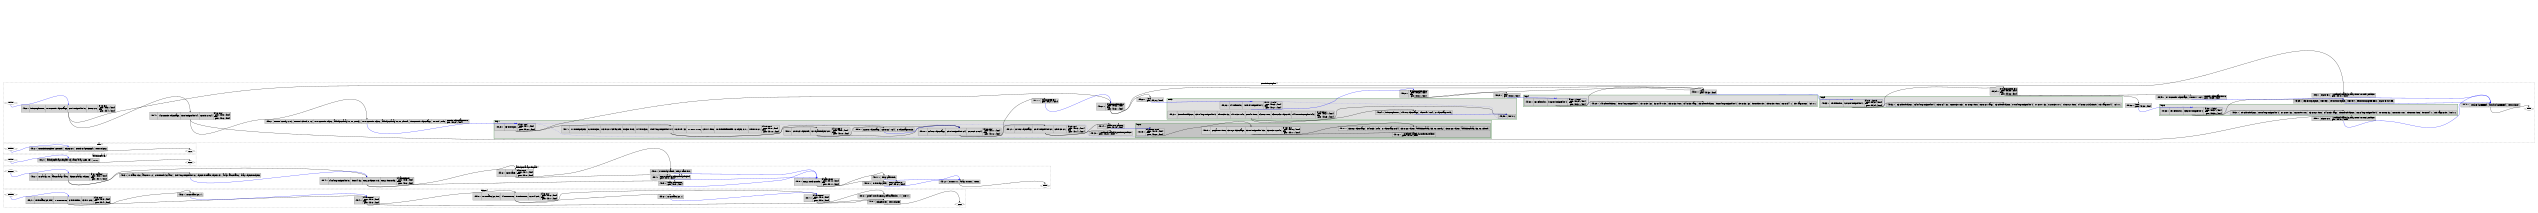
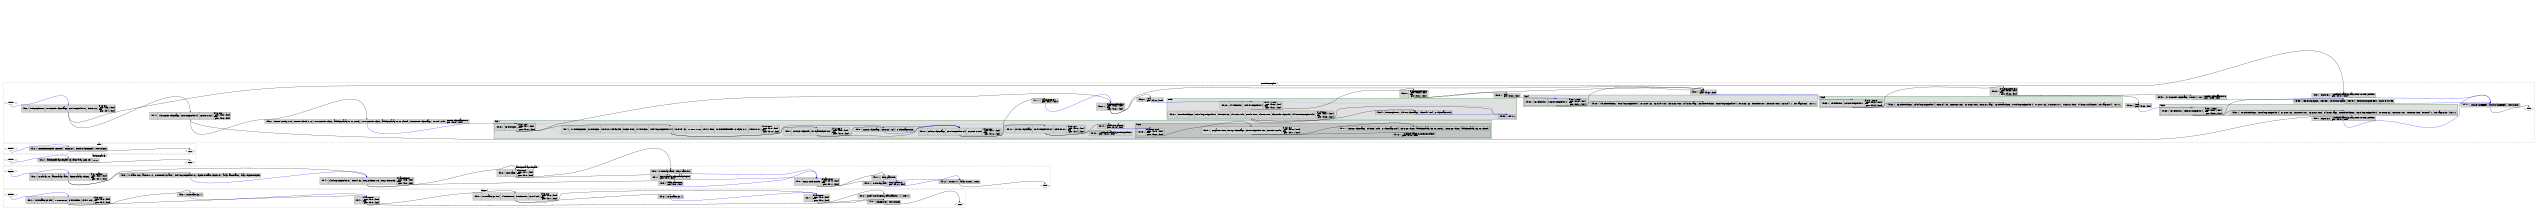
(1333, 102) -> (1333, 102)
